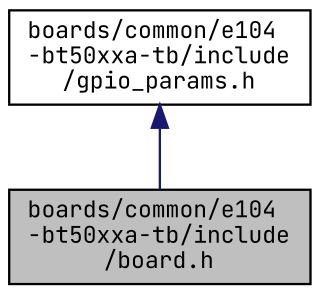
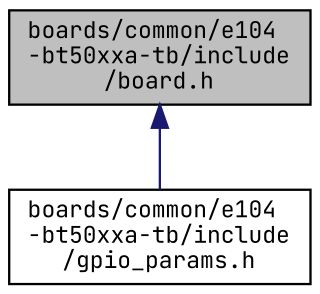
(160, 159) -> (160, 159)
